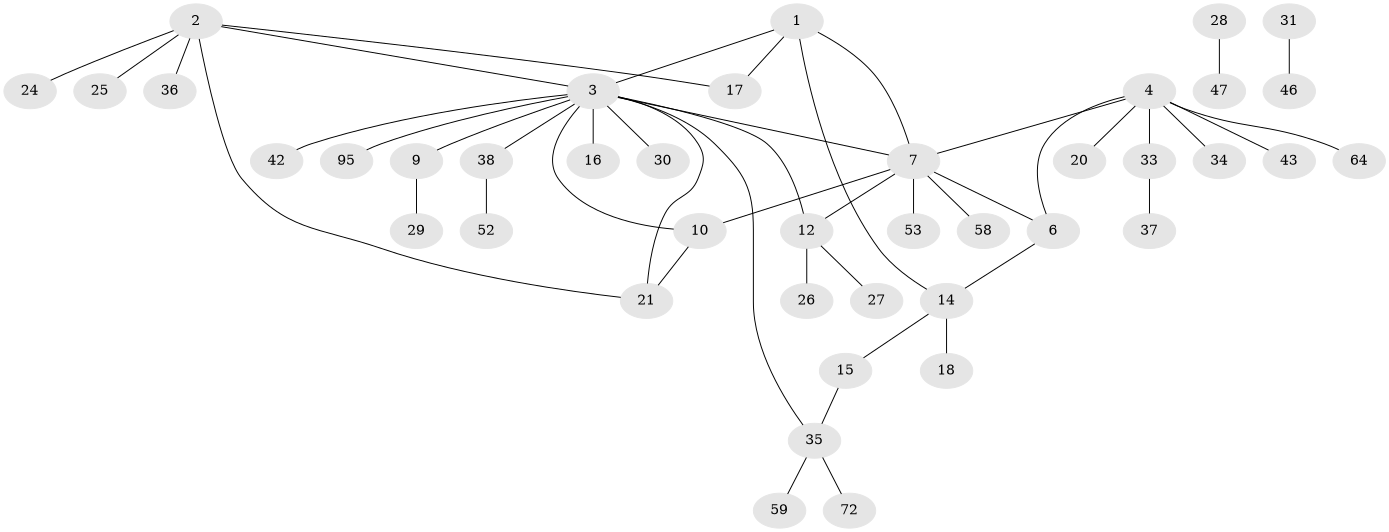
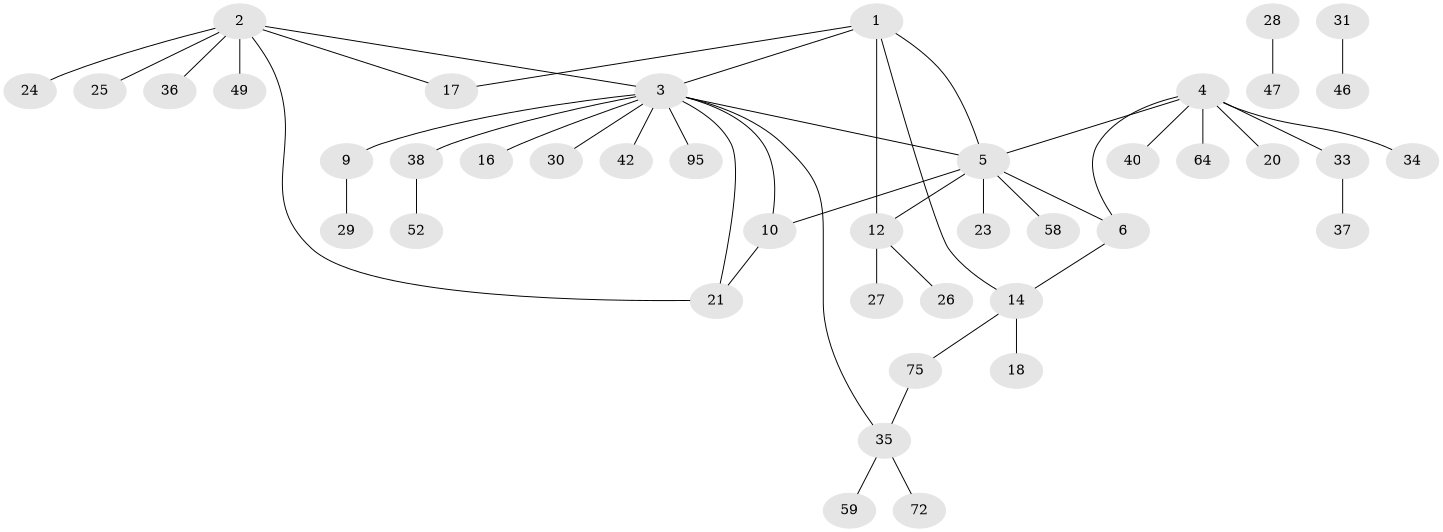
none -> (240, 91)
(744, 131) -> (877, 126)
(914, 161) -> (983, 161)
(1289, 161) -> (1133, 161)
(914, 231) -> (983, 231)
(846, 371) -> (915, 371)
